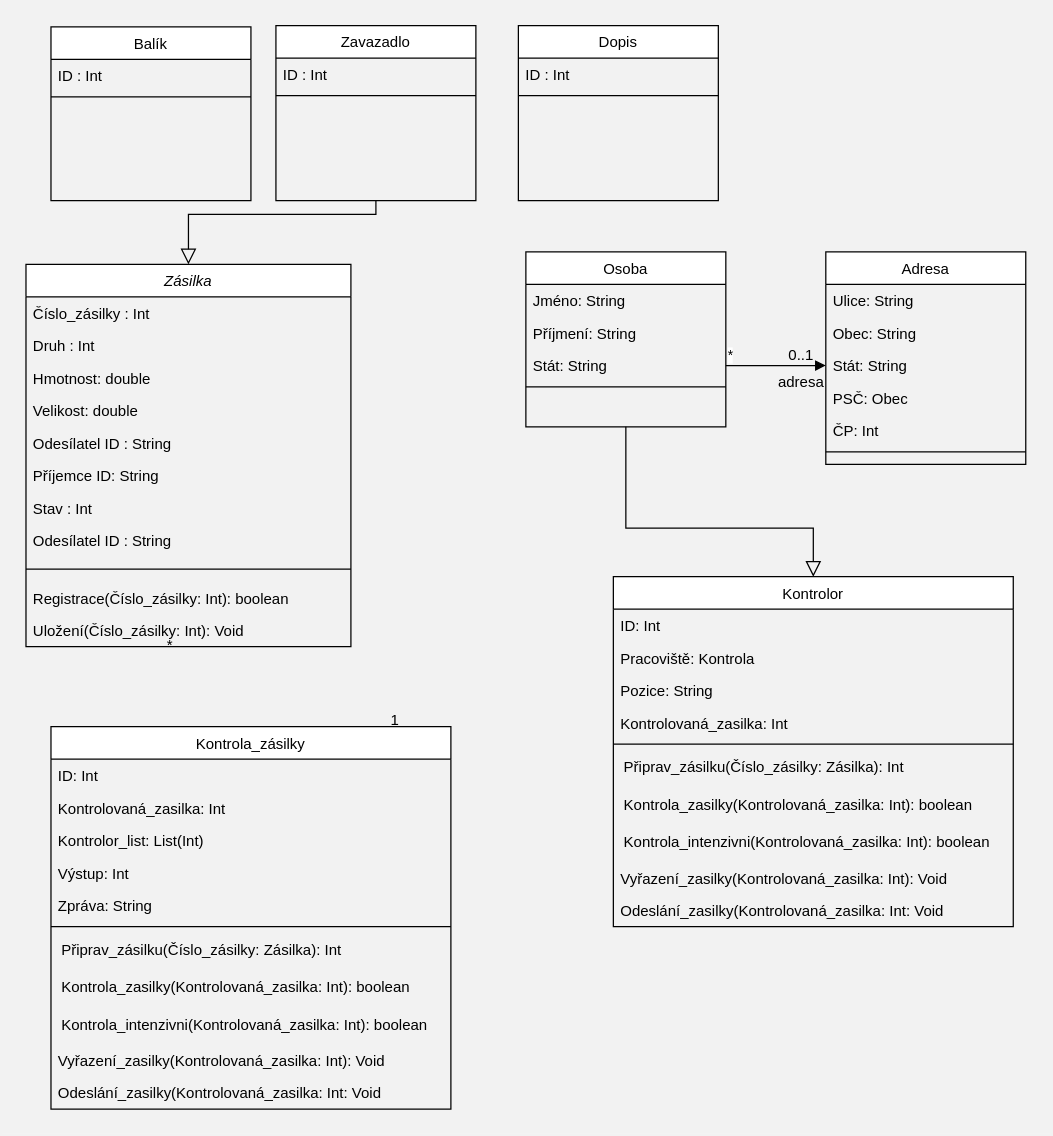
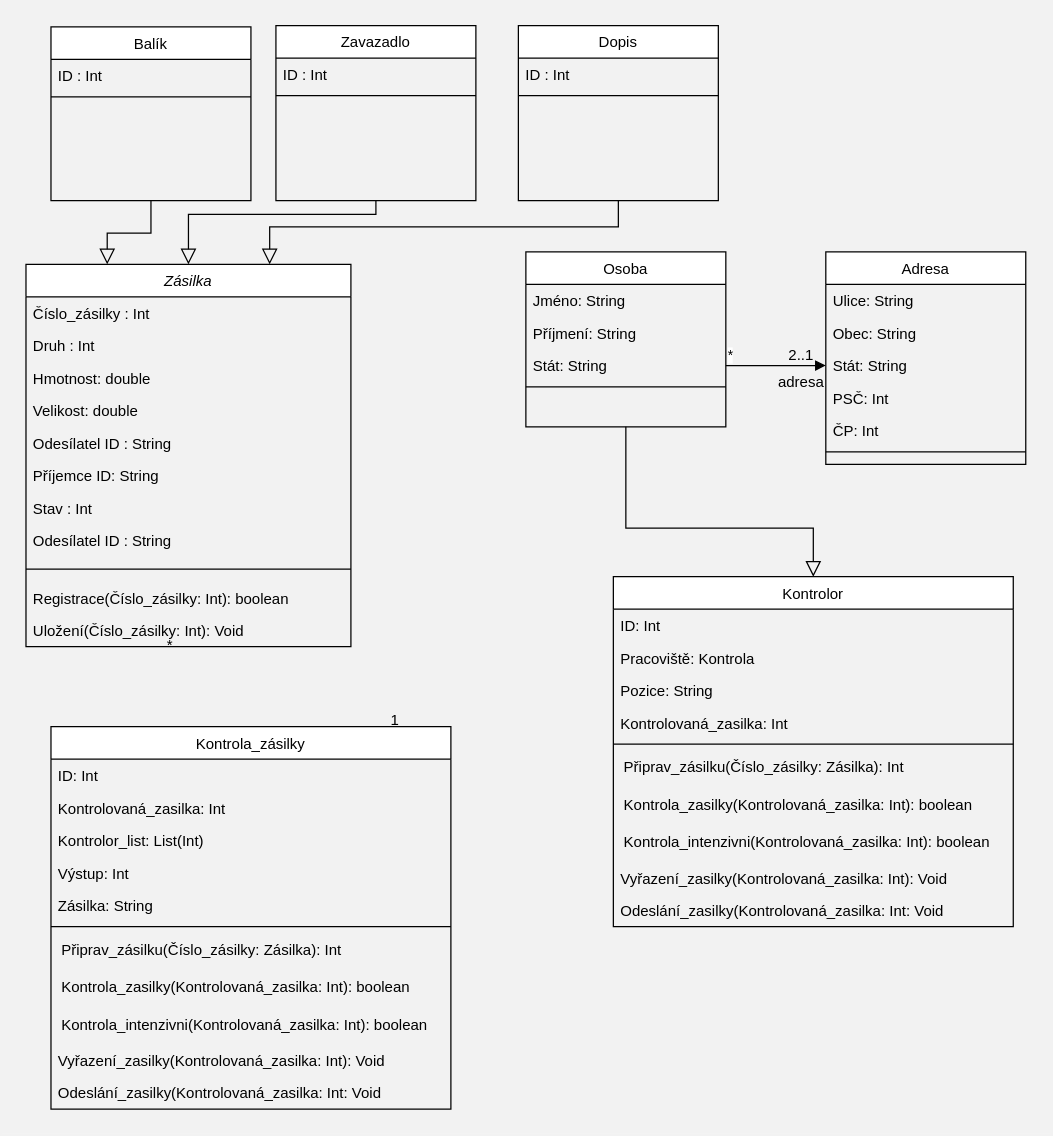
none -> (445, 227)
none -> (136, 233)
(801, 356) -> (801, 356)
(866, 399) -> (862, 399)
(110, 906) -> (111, 906)
